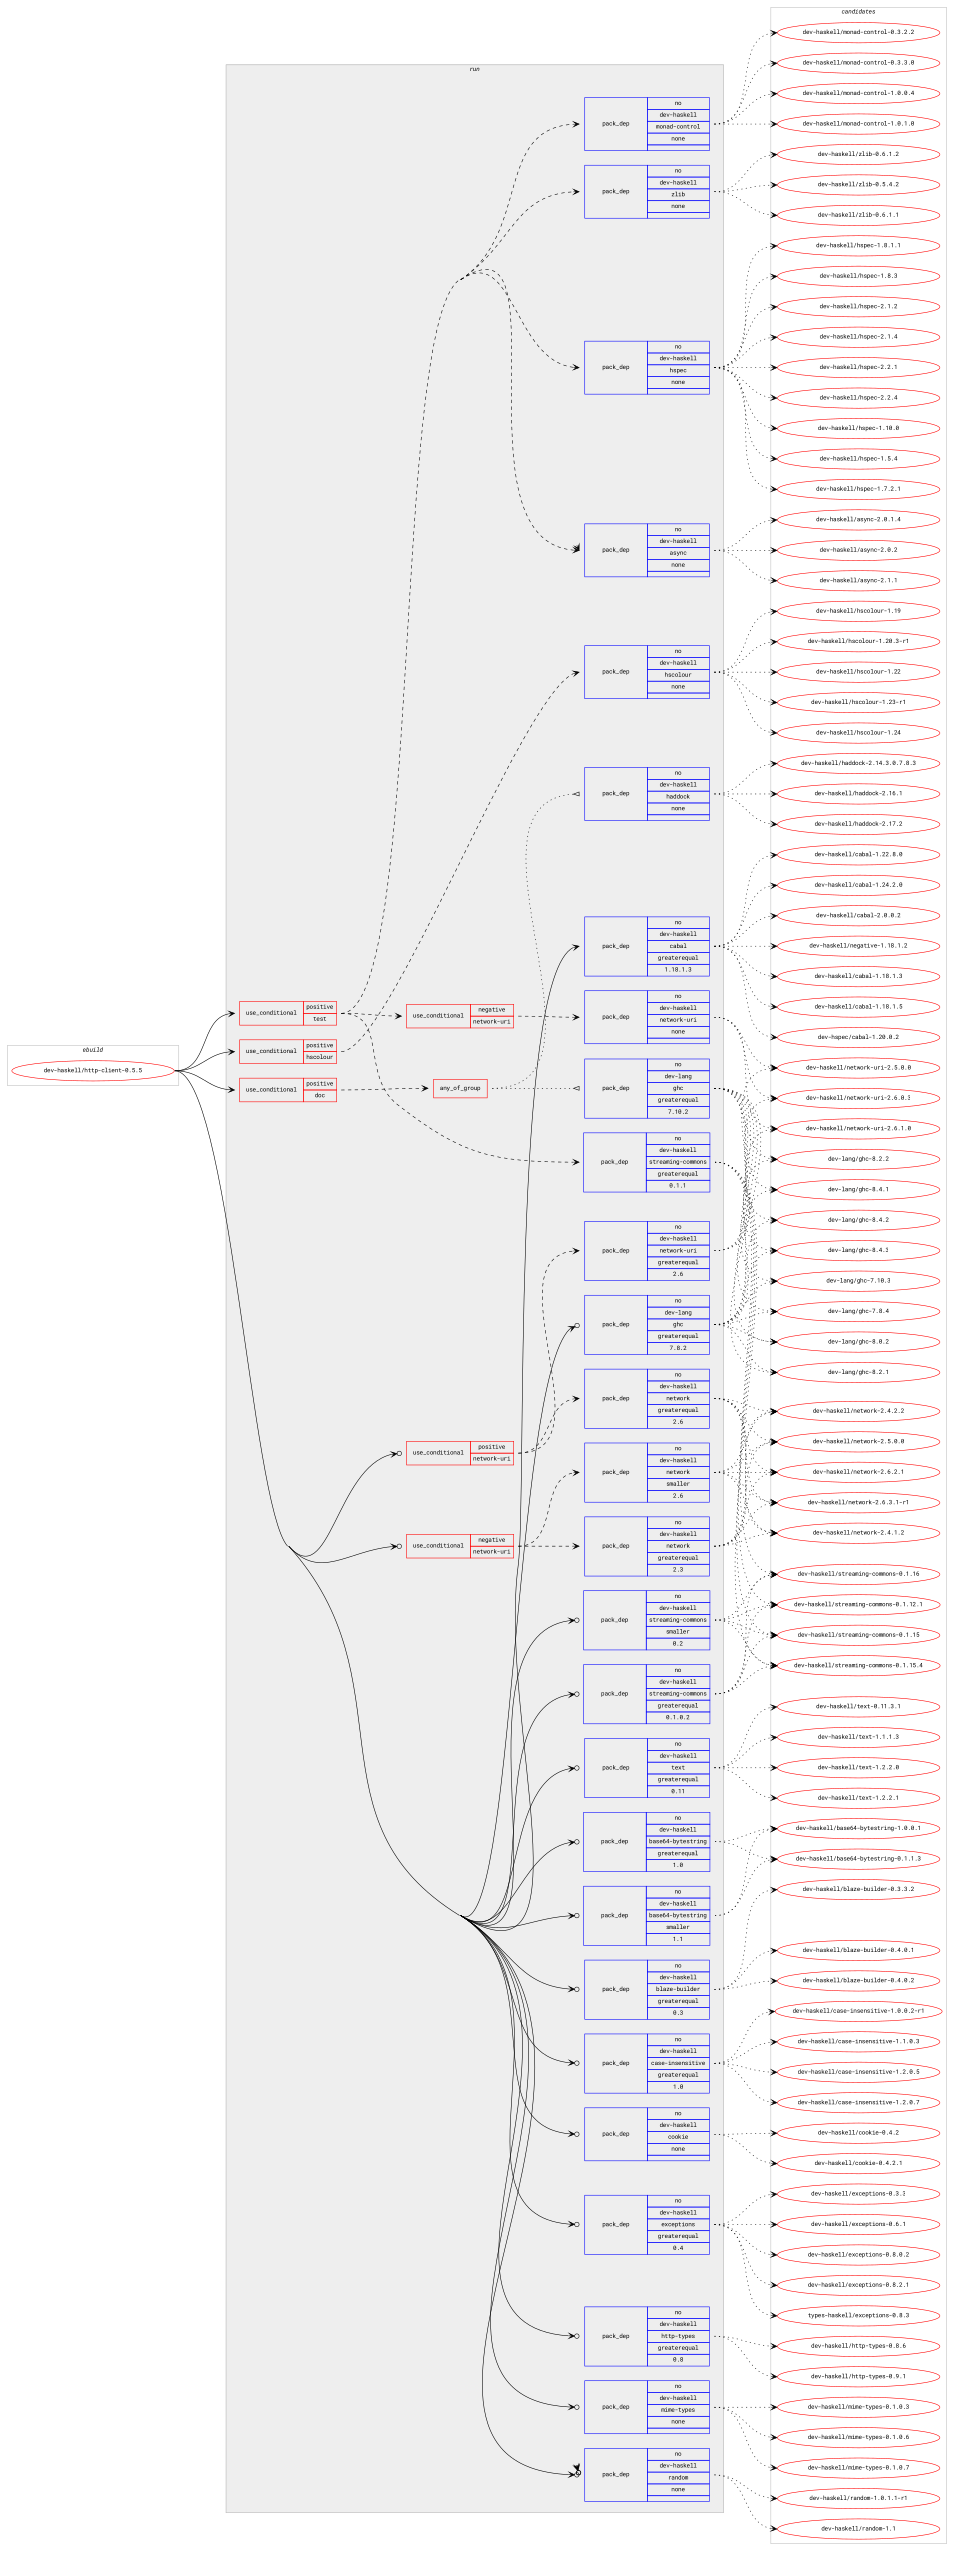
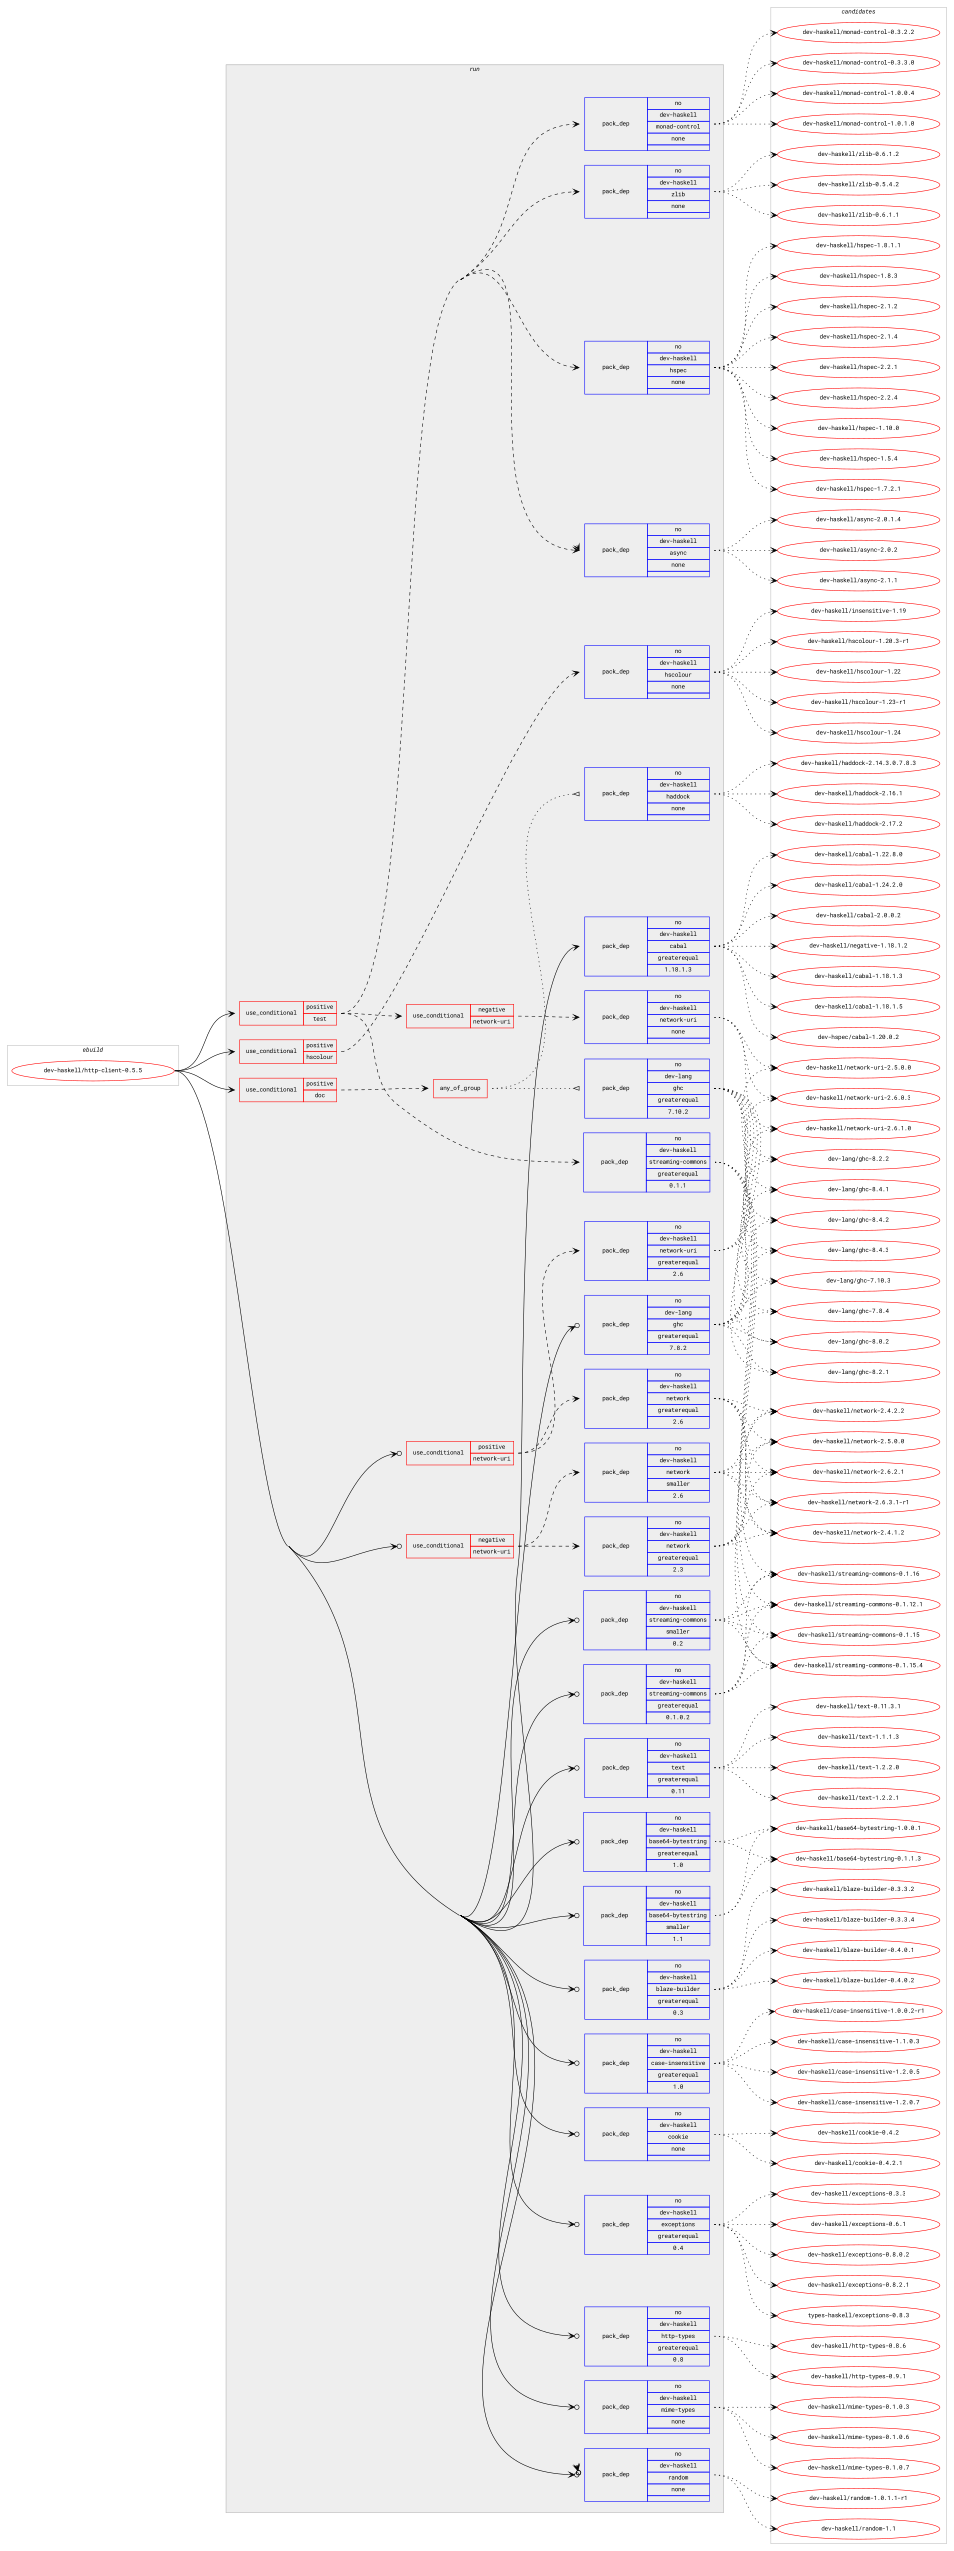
(859, 611) -> (859, 611)
none -> (859, 1920)
